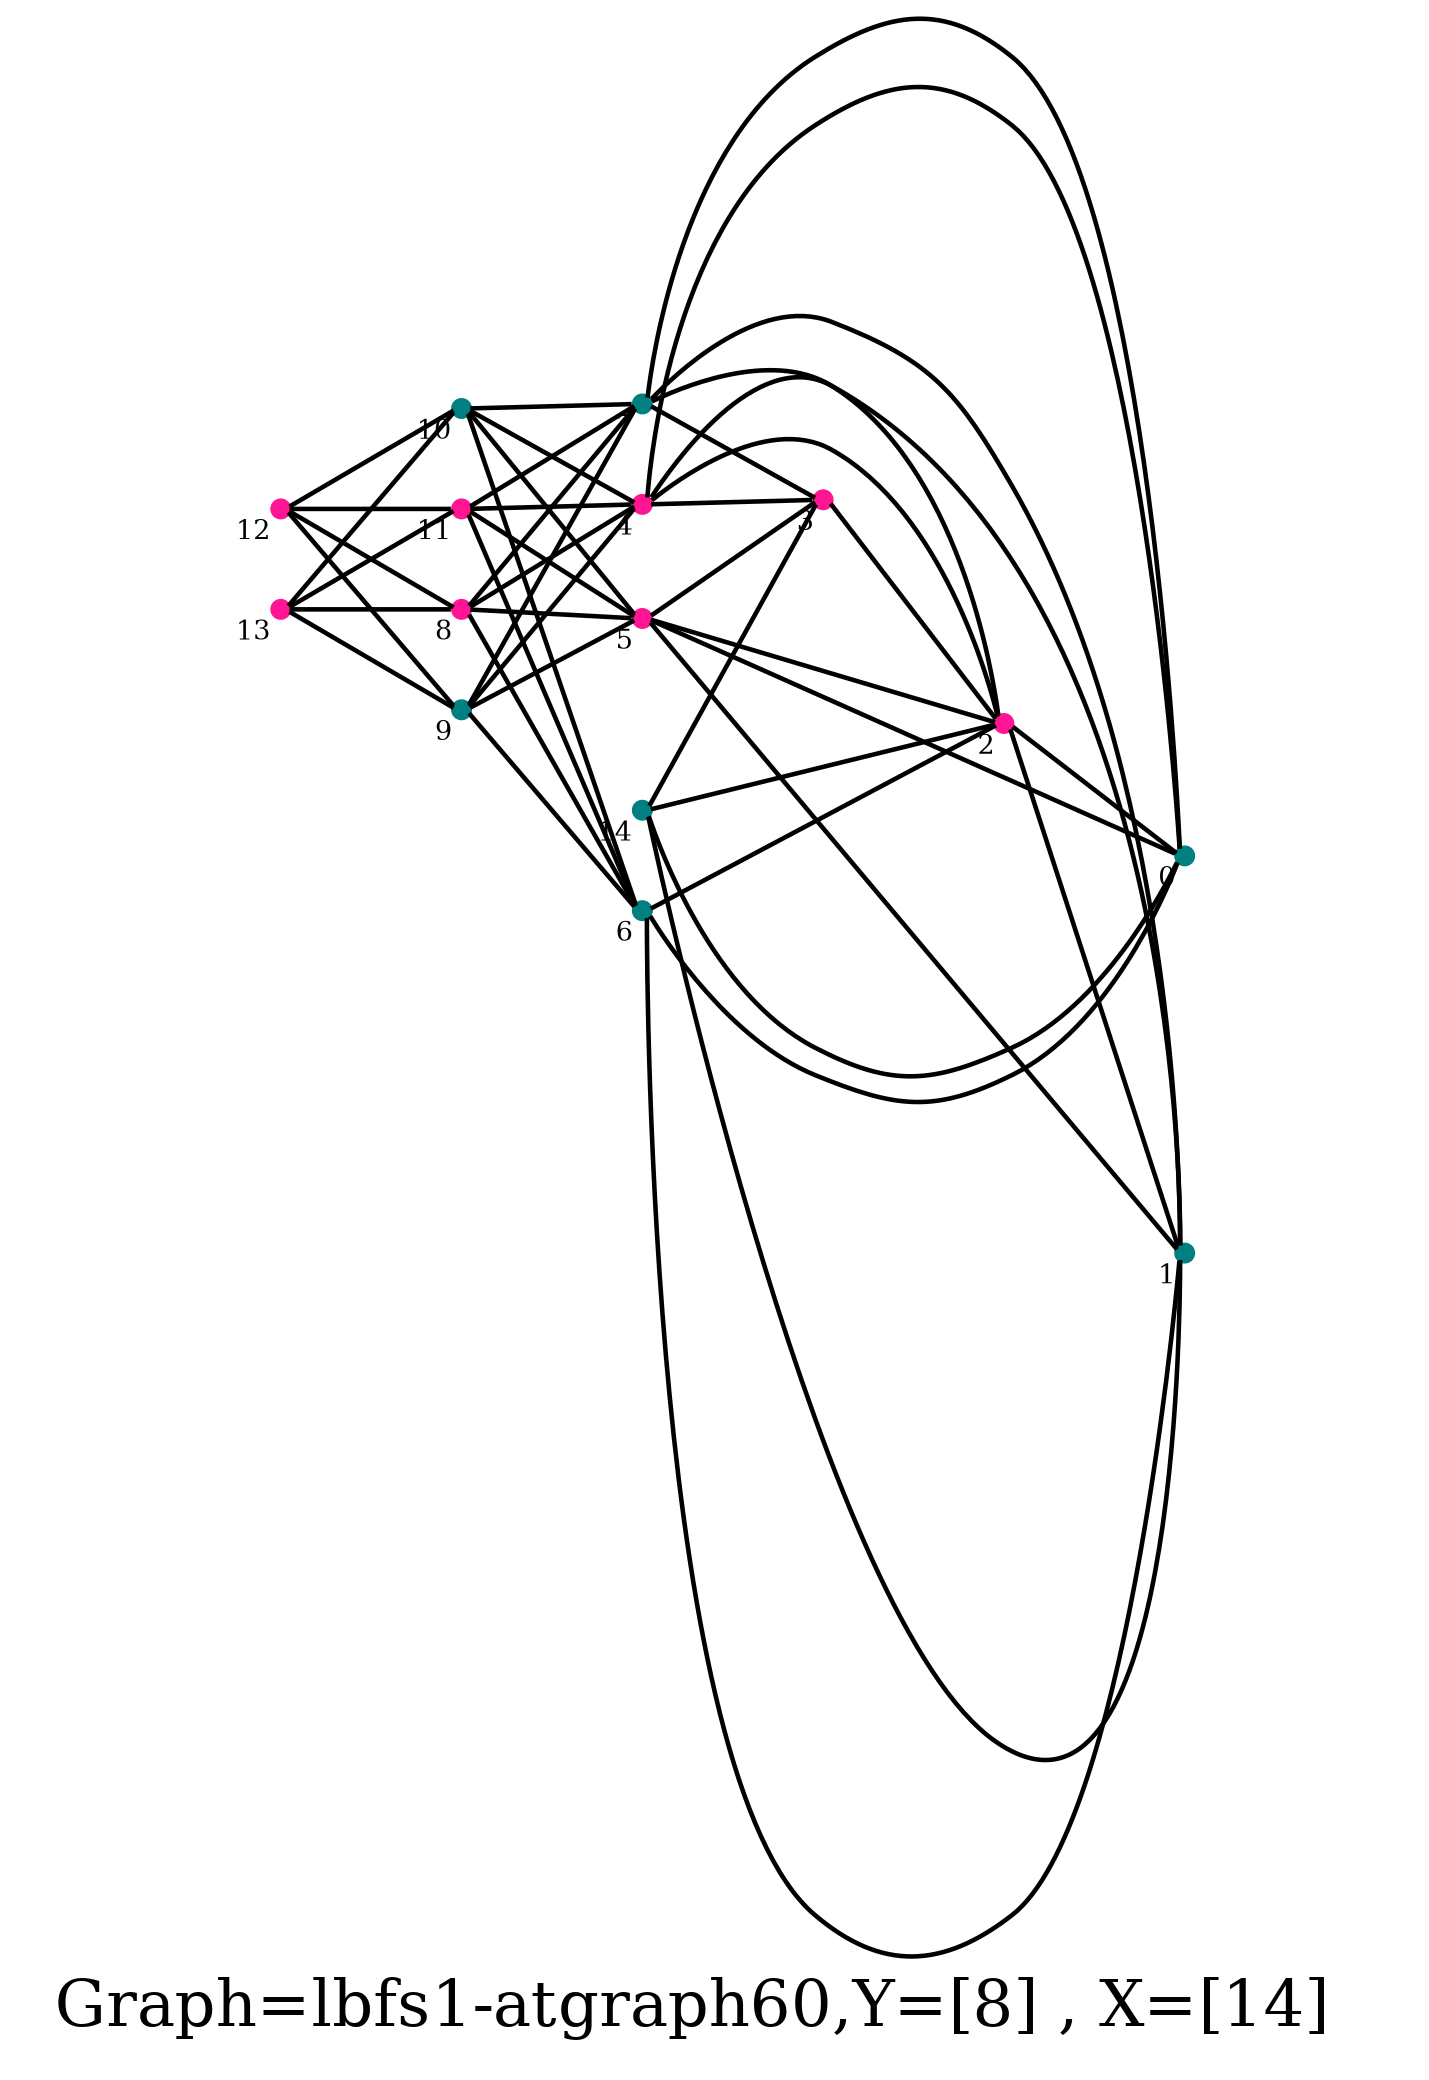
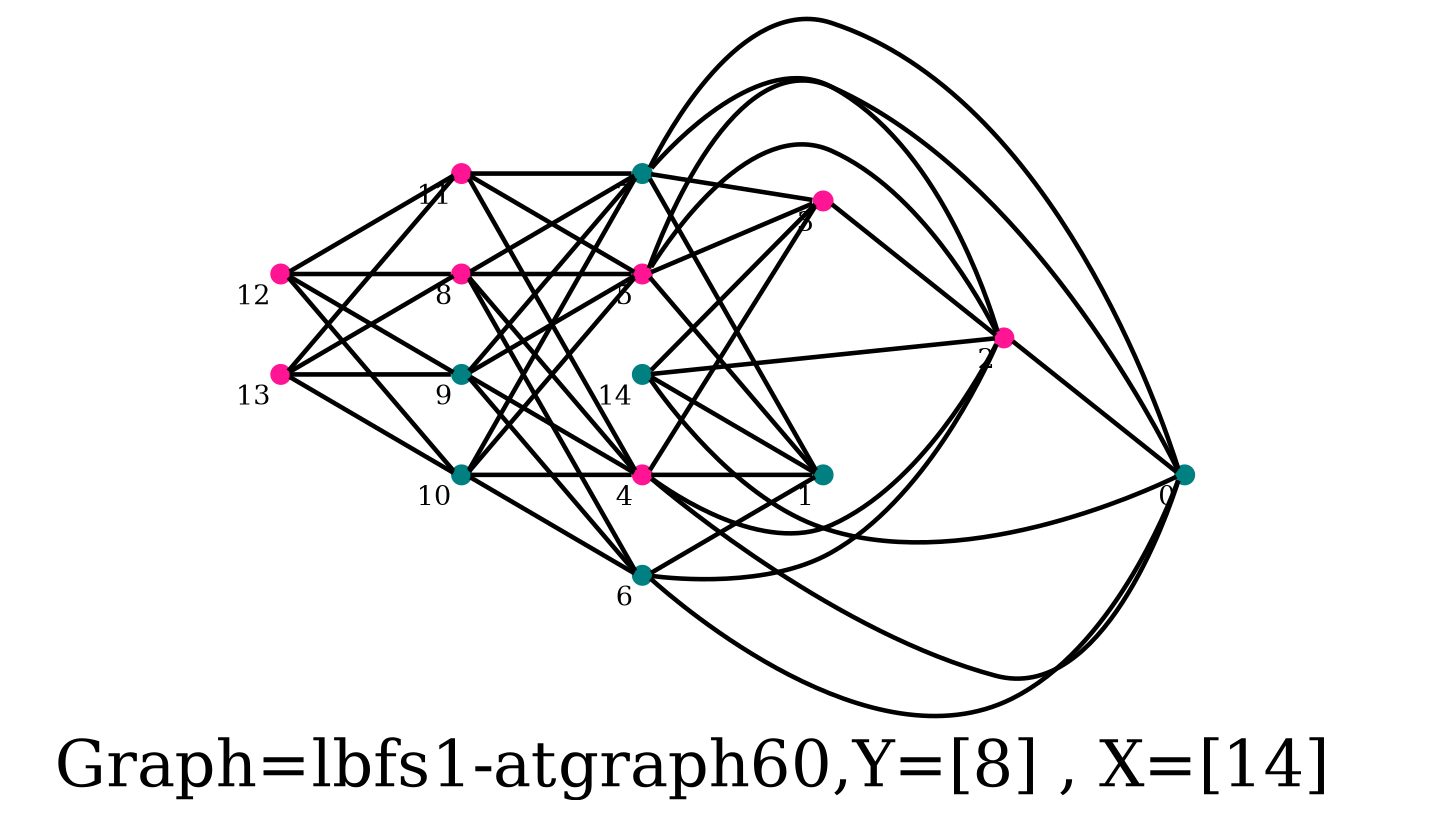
(552, 710) -> none
(1082, 949) -> none
